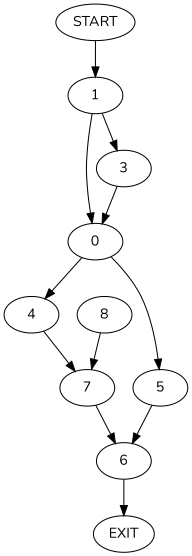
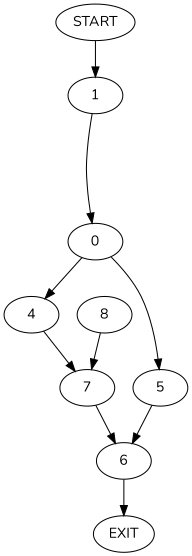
(124, 169) -> none
